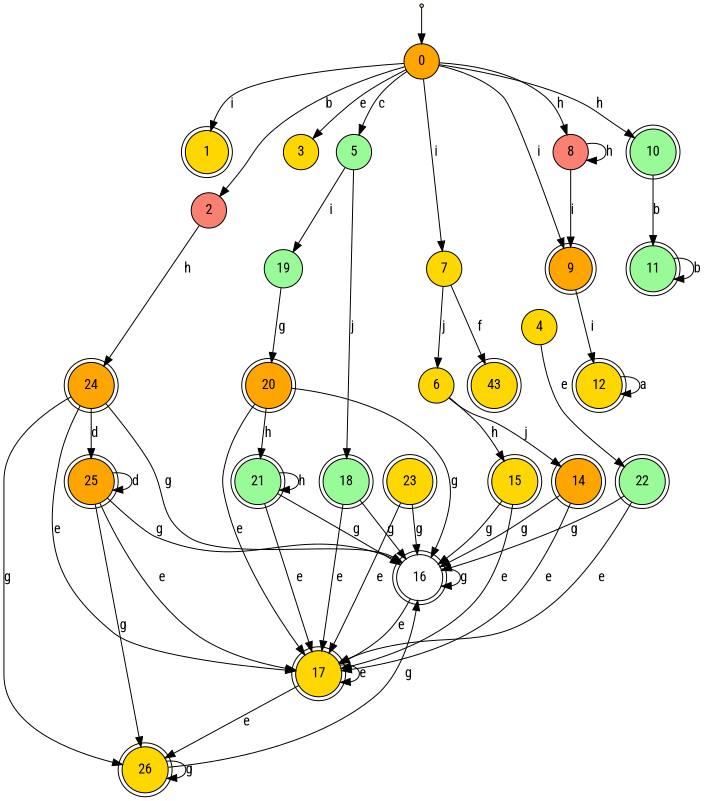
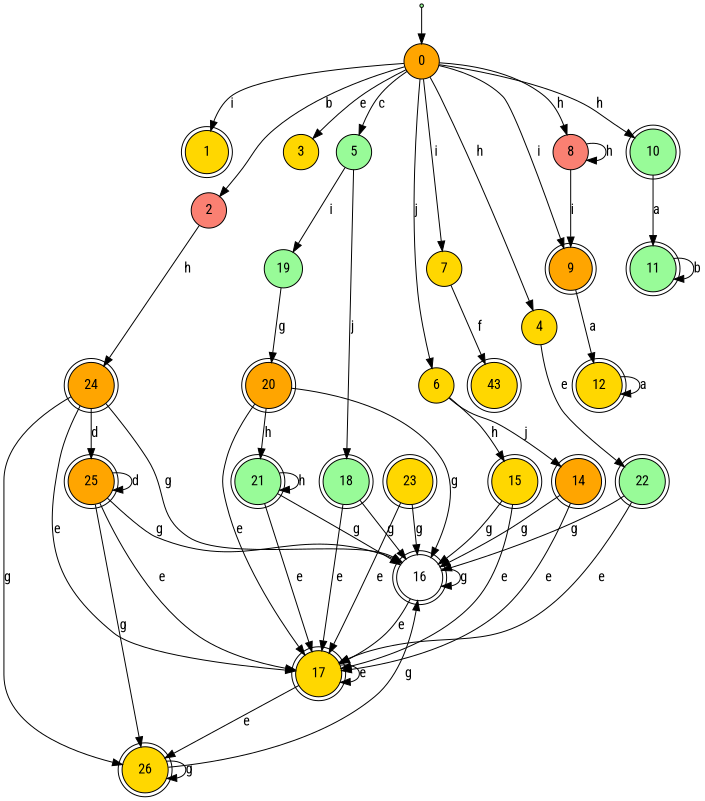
none -> (482, 188)
(656, 210) -> (656, 210)
(441, 322) -> (414, 219)
(593, 327) -> (593, 327)
